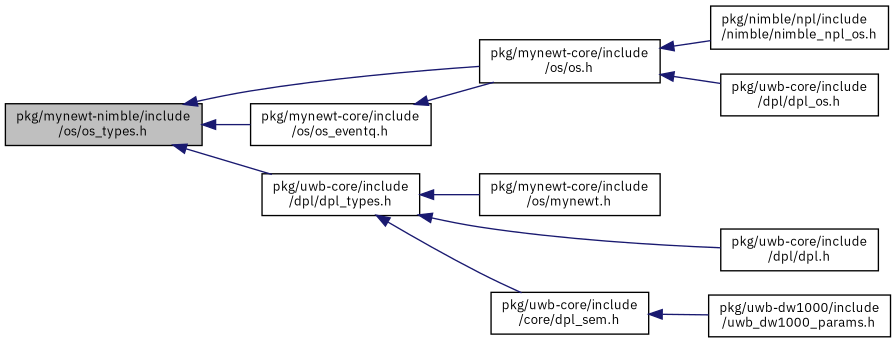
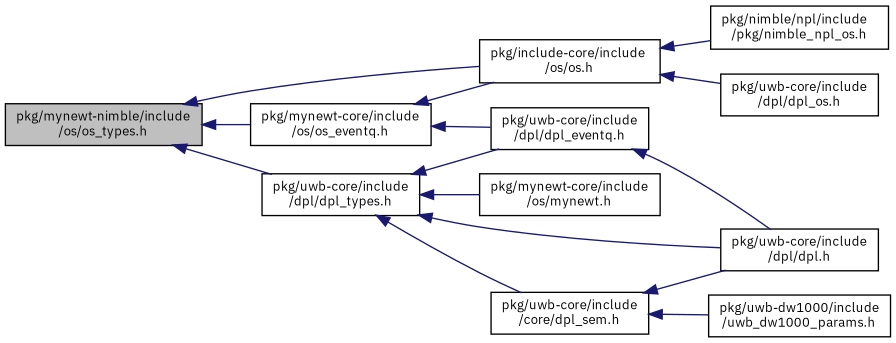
(800, 28) -> (800, 28)
(570, 61) -> (570, 61)
none -> (570, 129)
none -> (691, 280)
